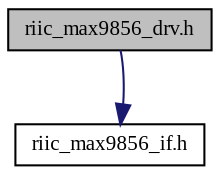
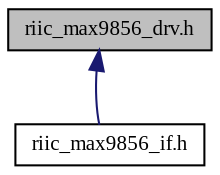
(124, 77) -> (96, 98)
